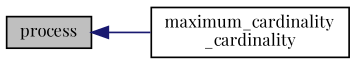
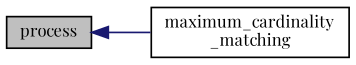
(250, 32) -> (250, 32)
